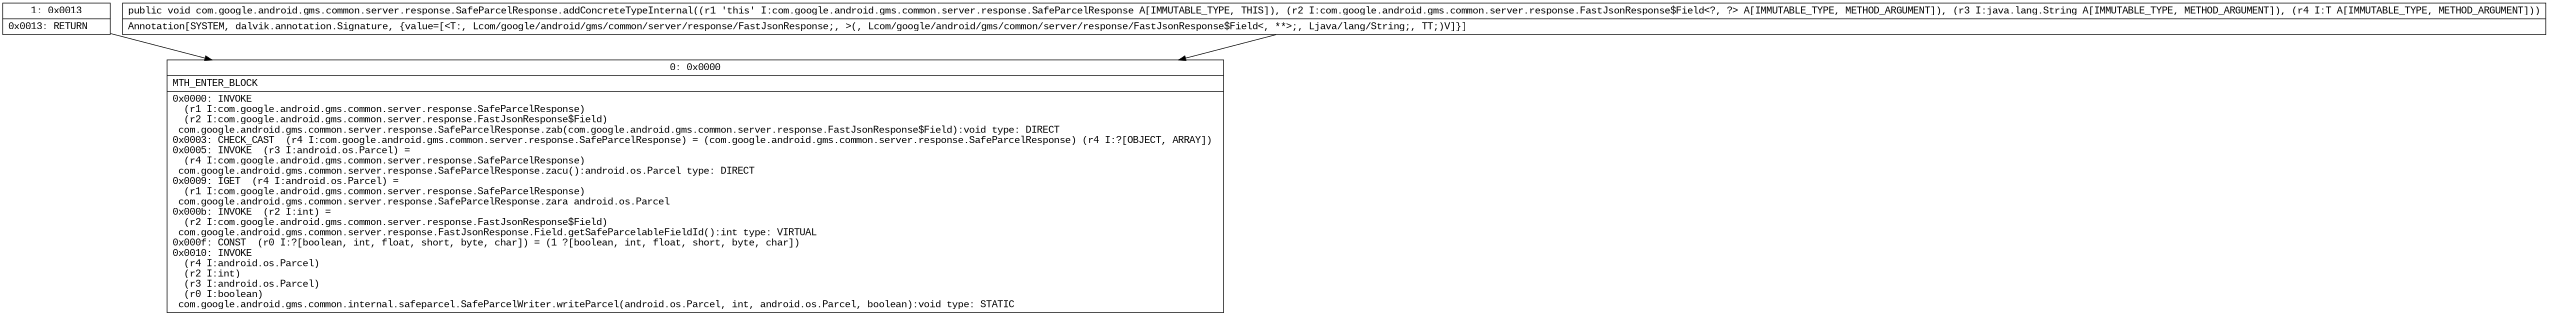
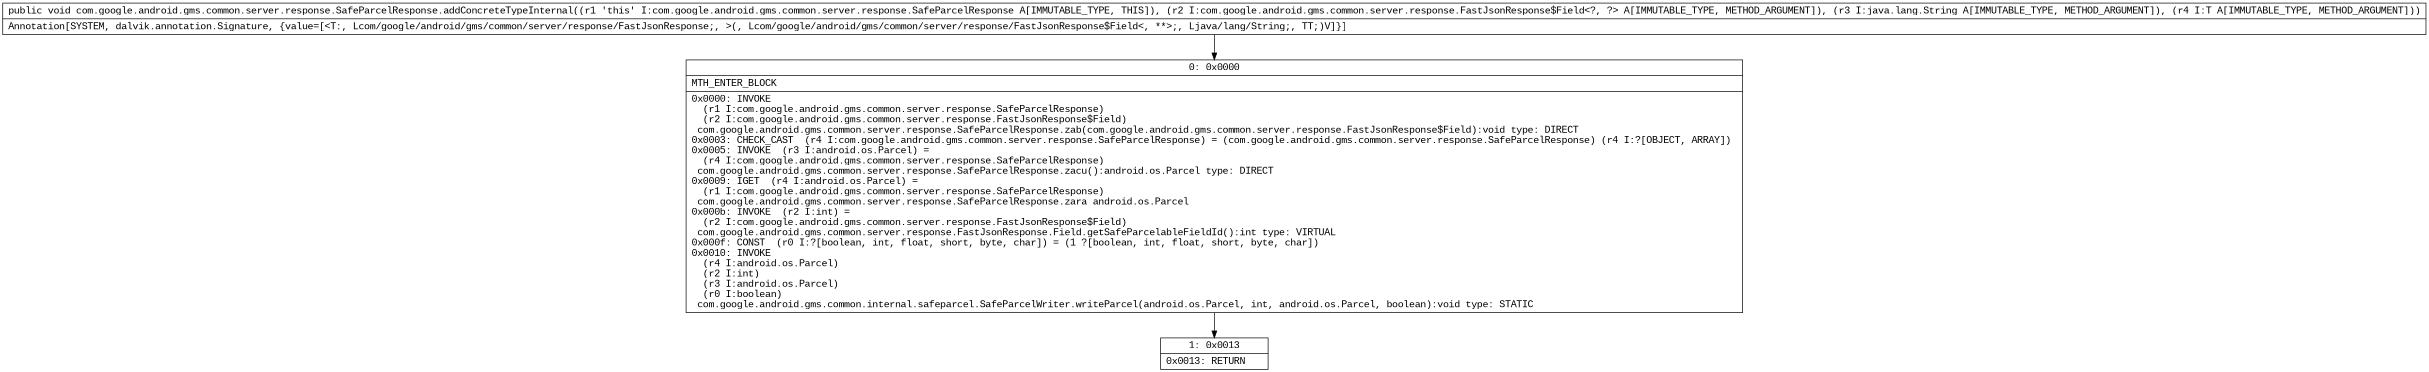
(158, 46) -> (1214, 322)
